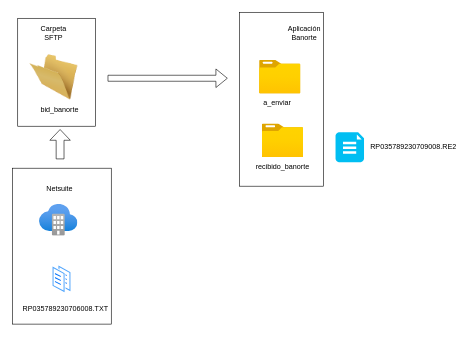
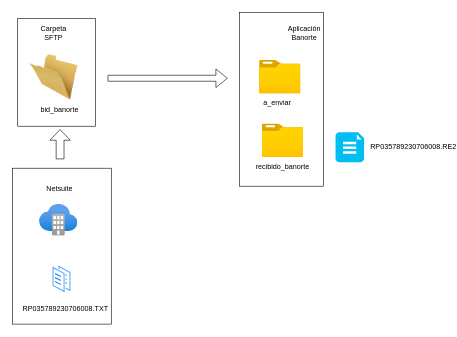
(414, 147) -> (414, 147)
